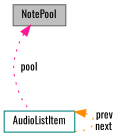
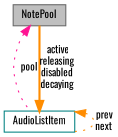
none -> (39, 63)
